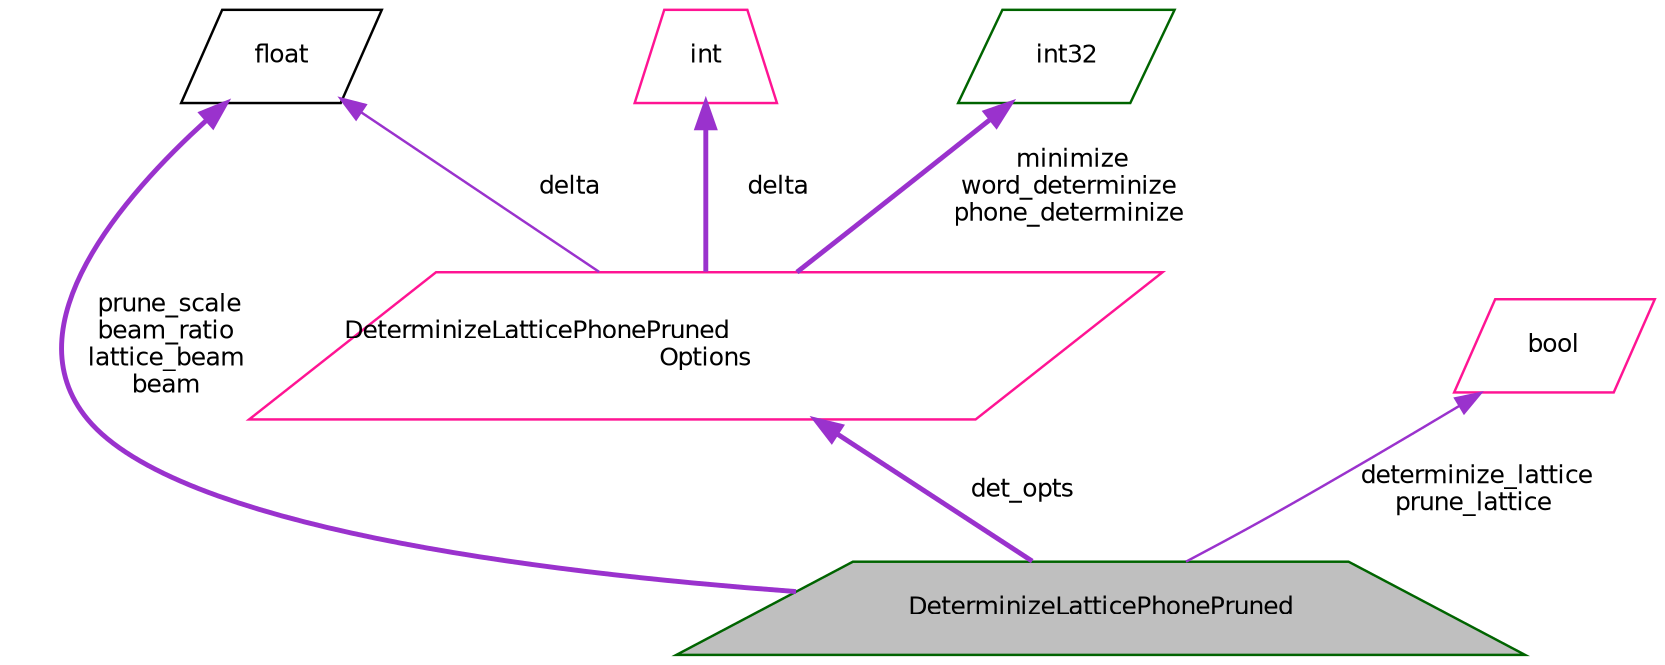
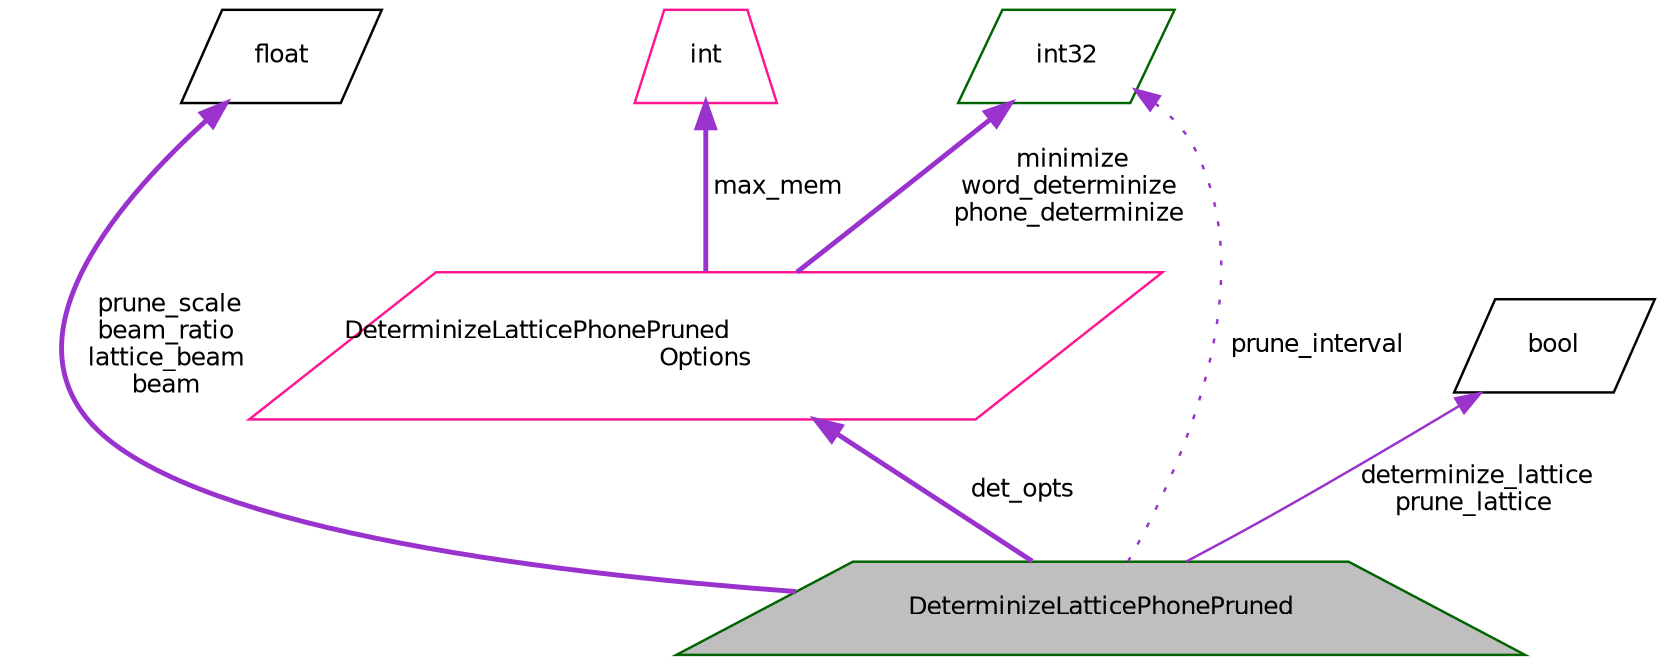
(774, 188) -> (774, 188)
(480, 192) -> none
none -> (1215, 331)
(1554, 346) -> (1554, 346)
